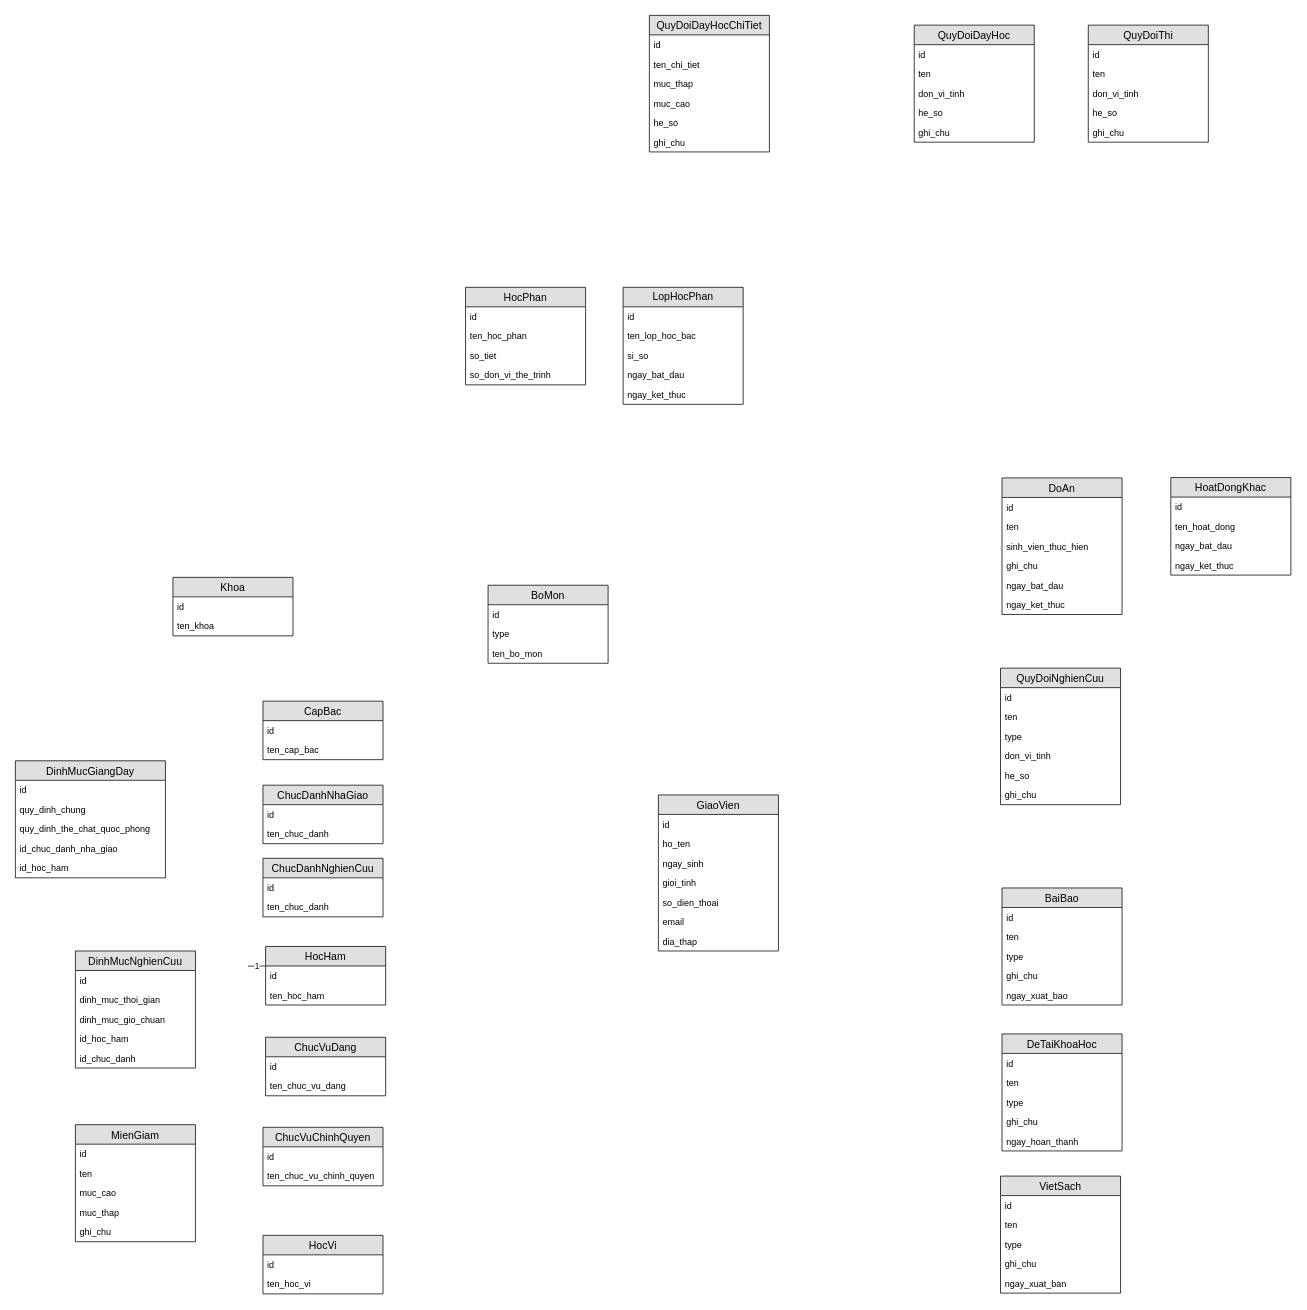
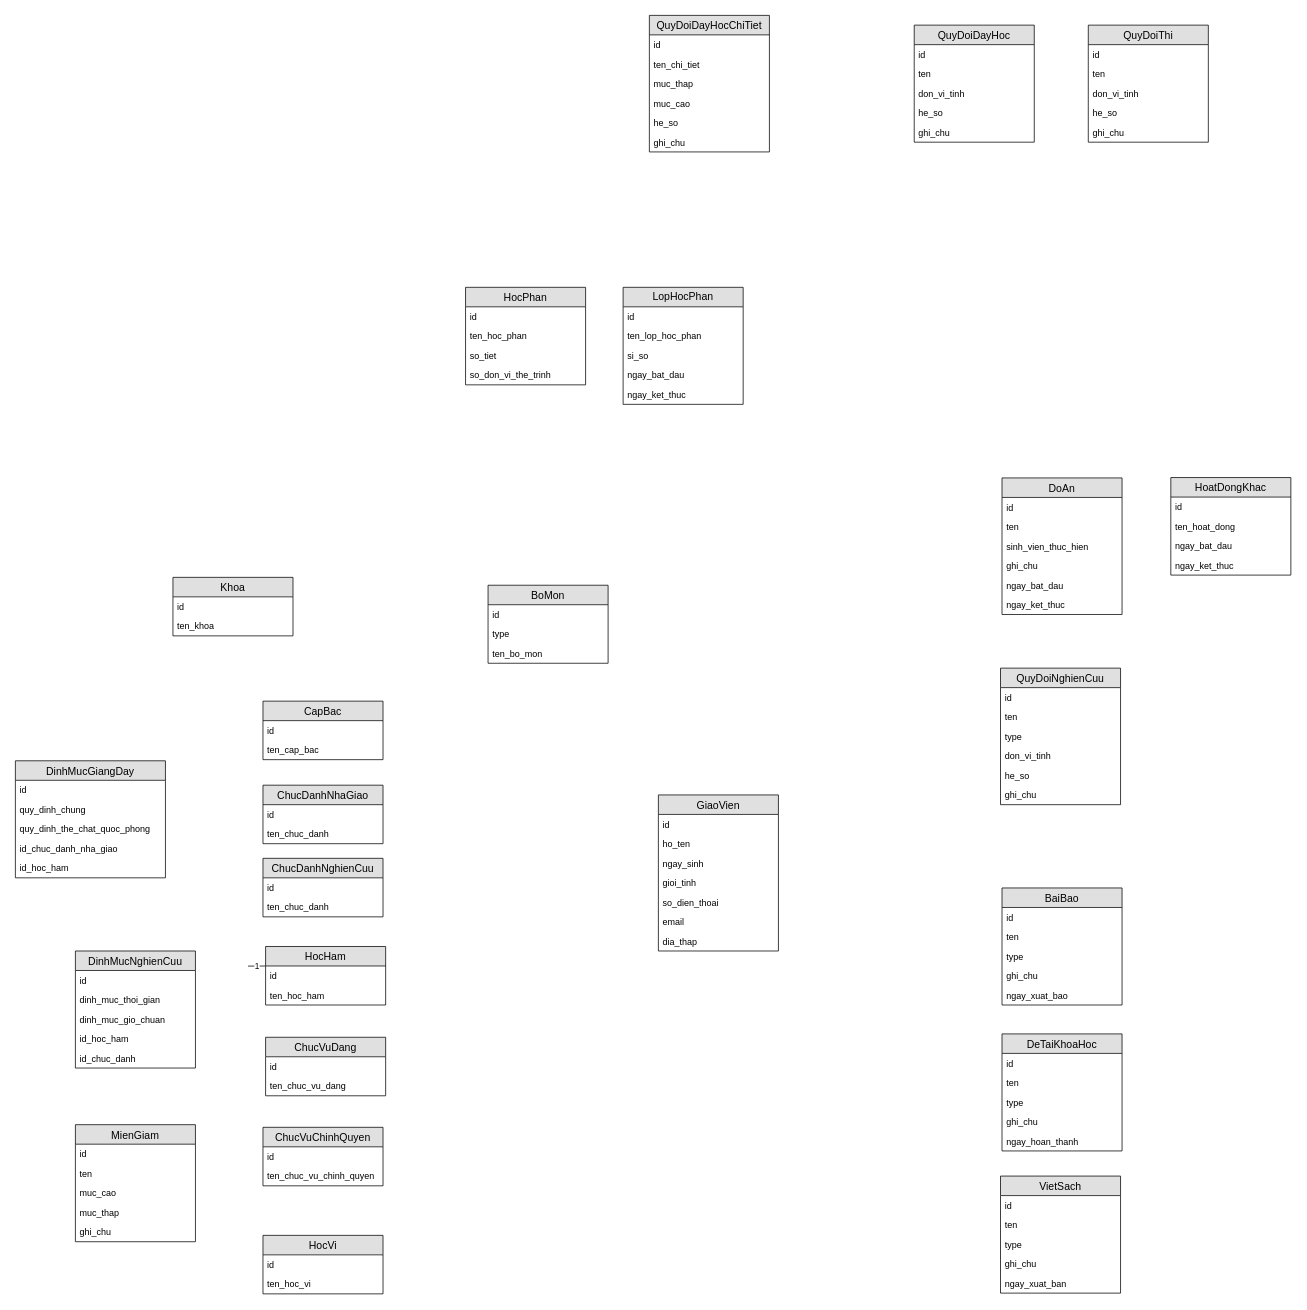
(664, 336) -> (666, 336)
